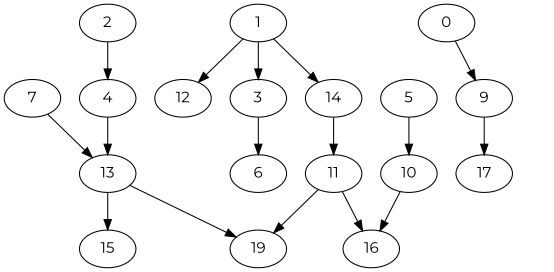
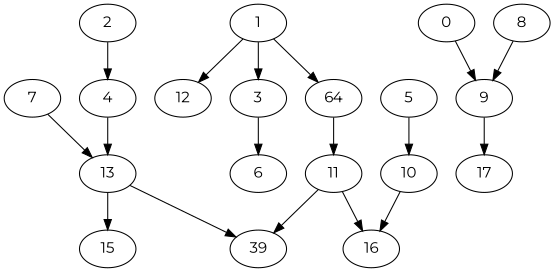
none -> (522, 23)
(334, 98) -> (334, 98)
(258, 249) -> (258, 249)
